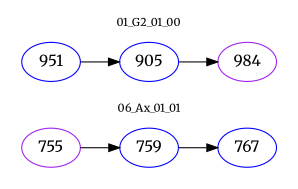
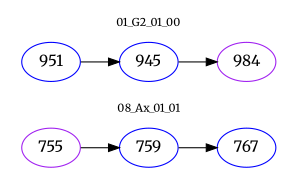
(149, 62) -> (149, 62)
(149, 109) -> (149, 109)
